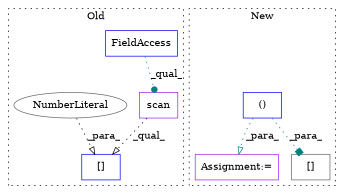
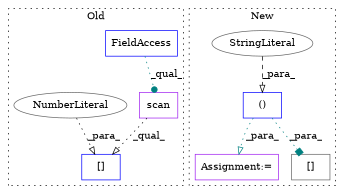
none -> (262, 43)
